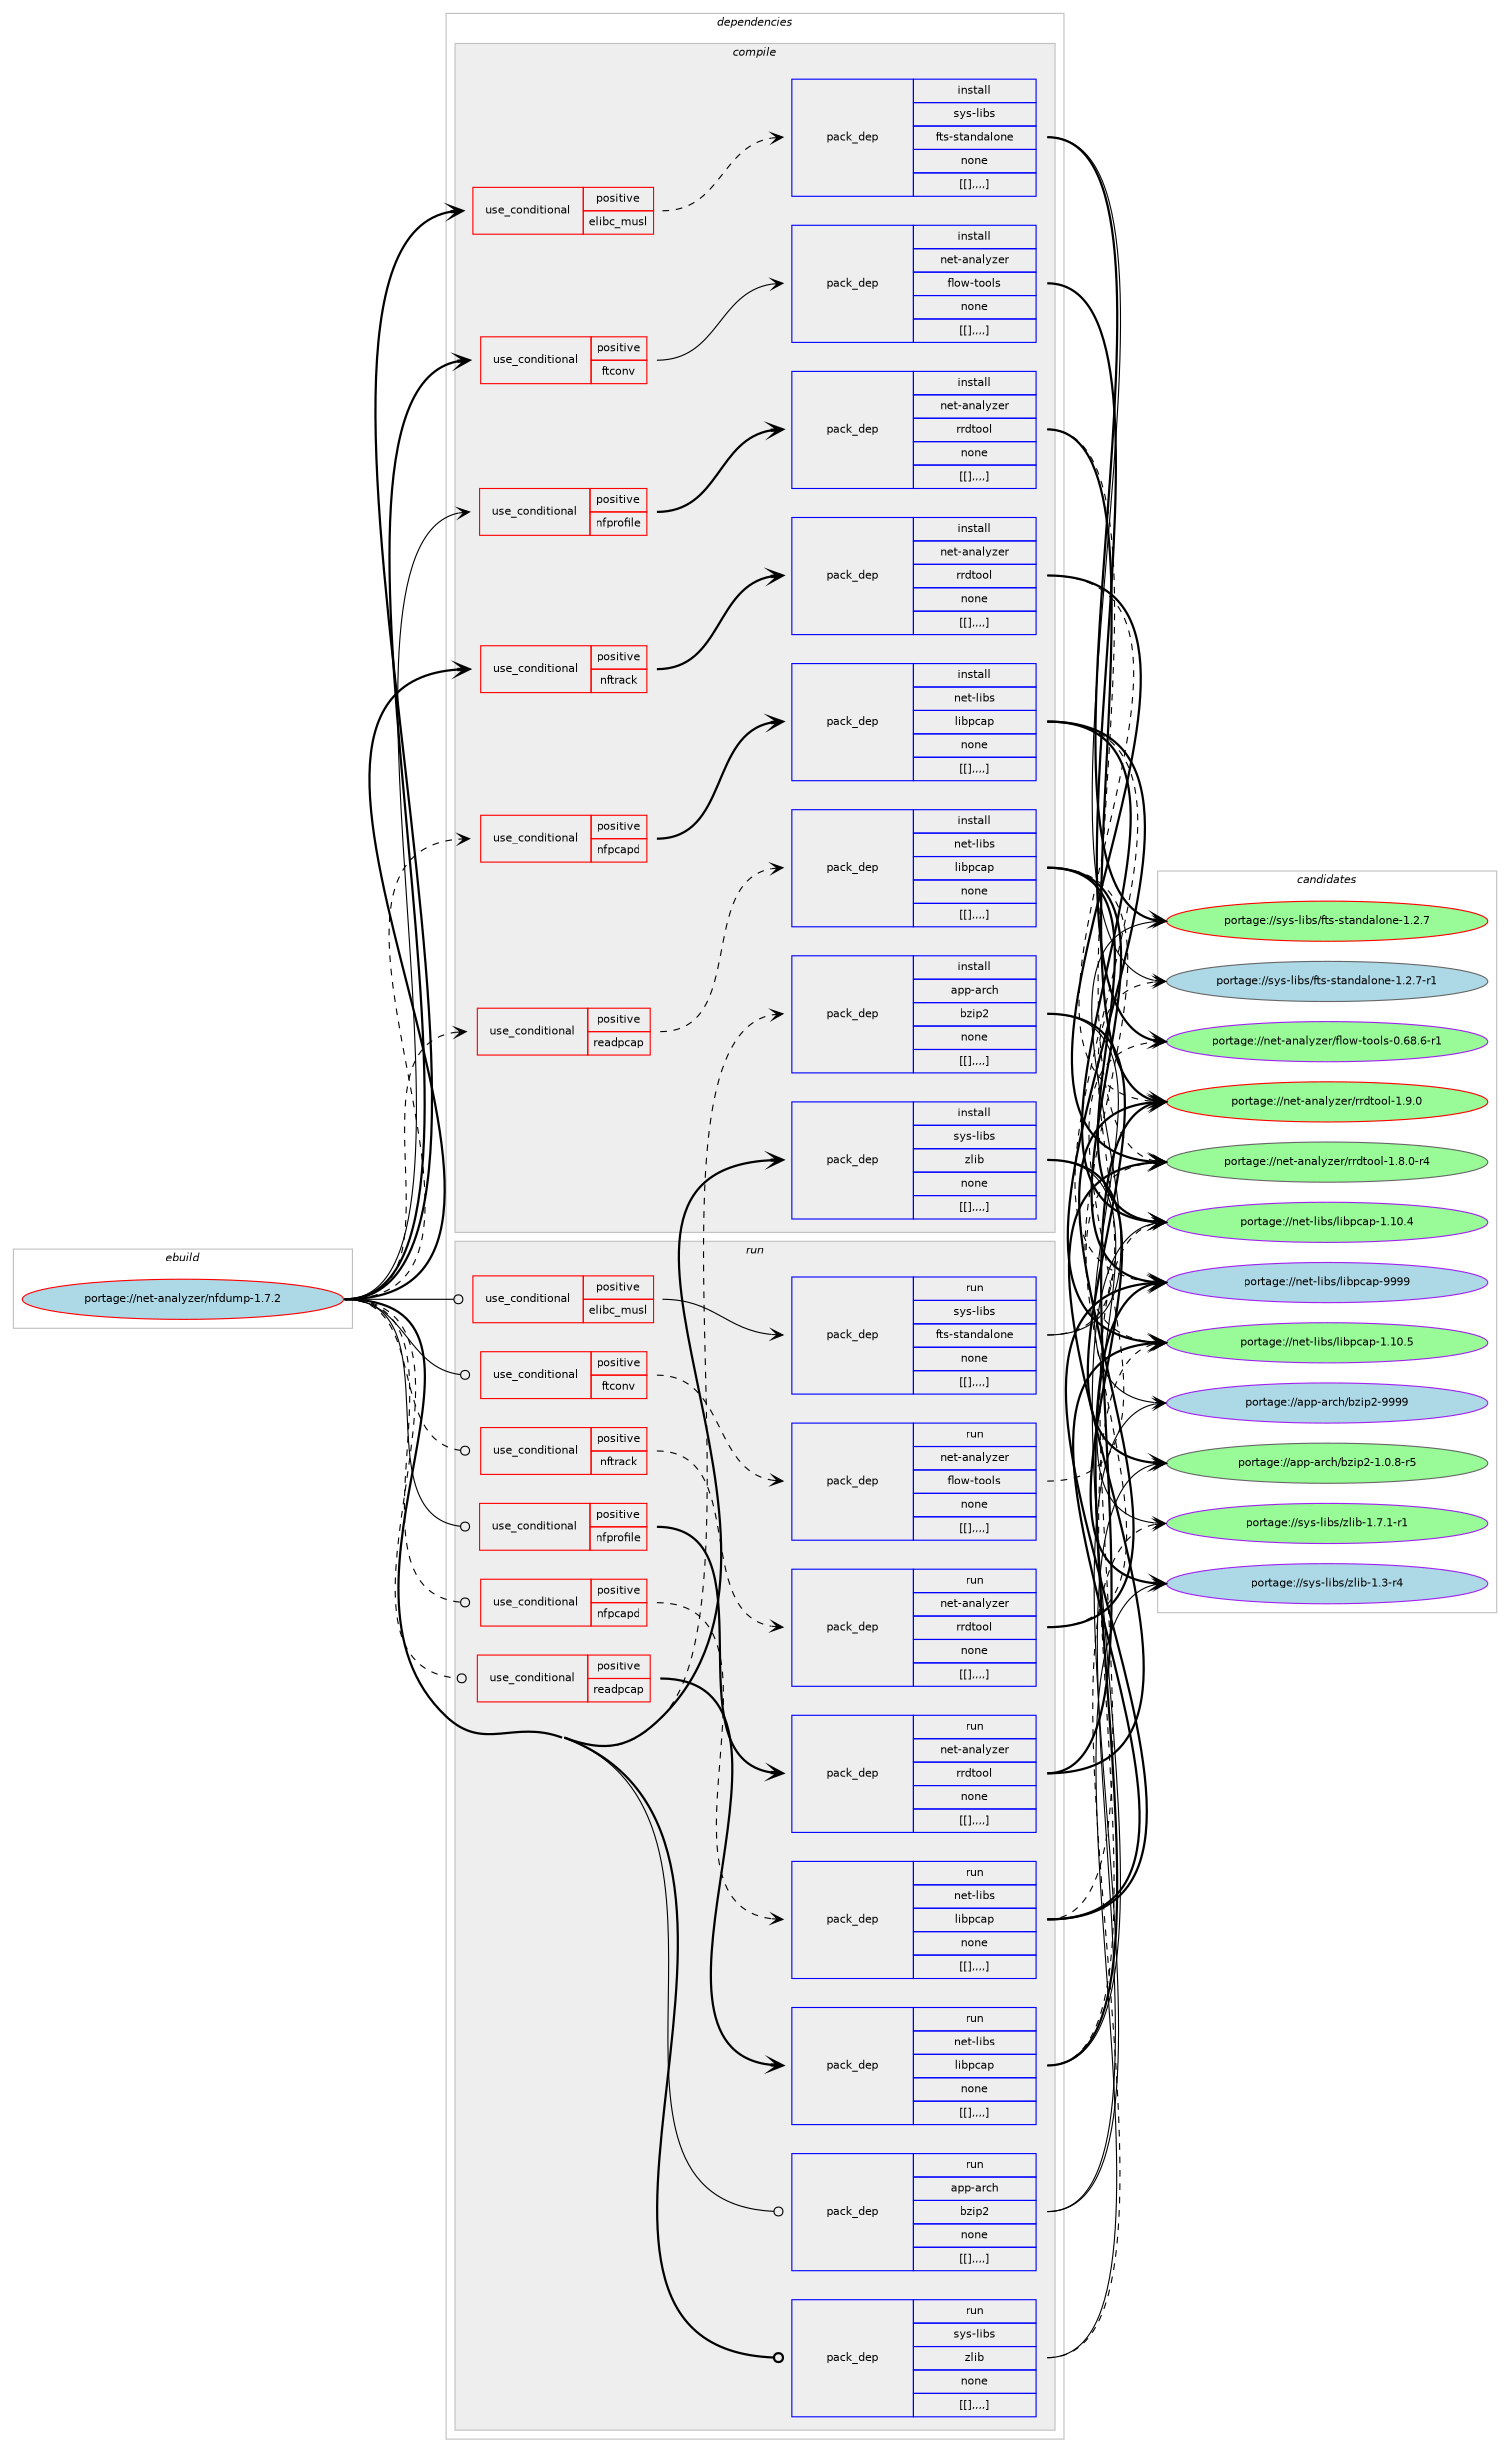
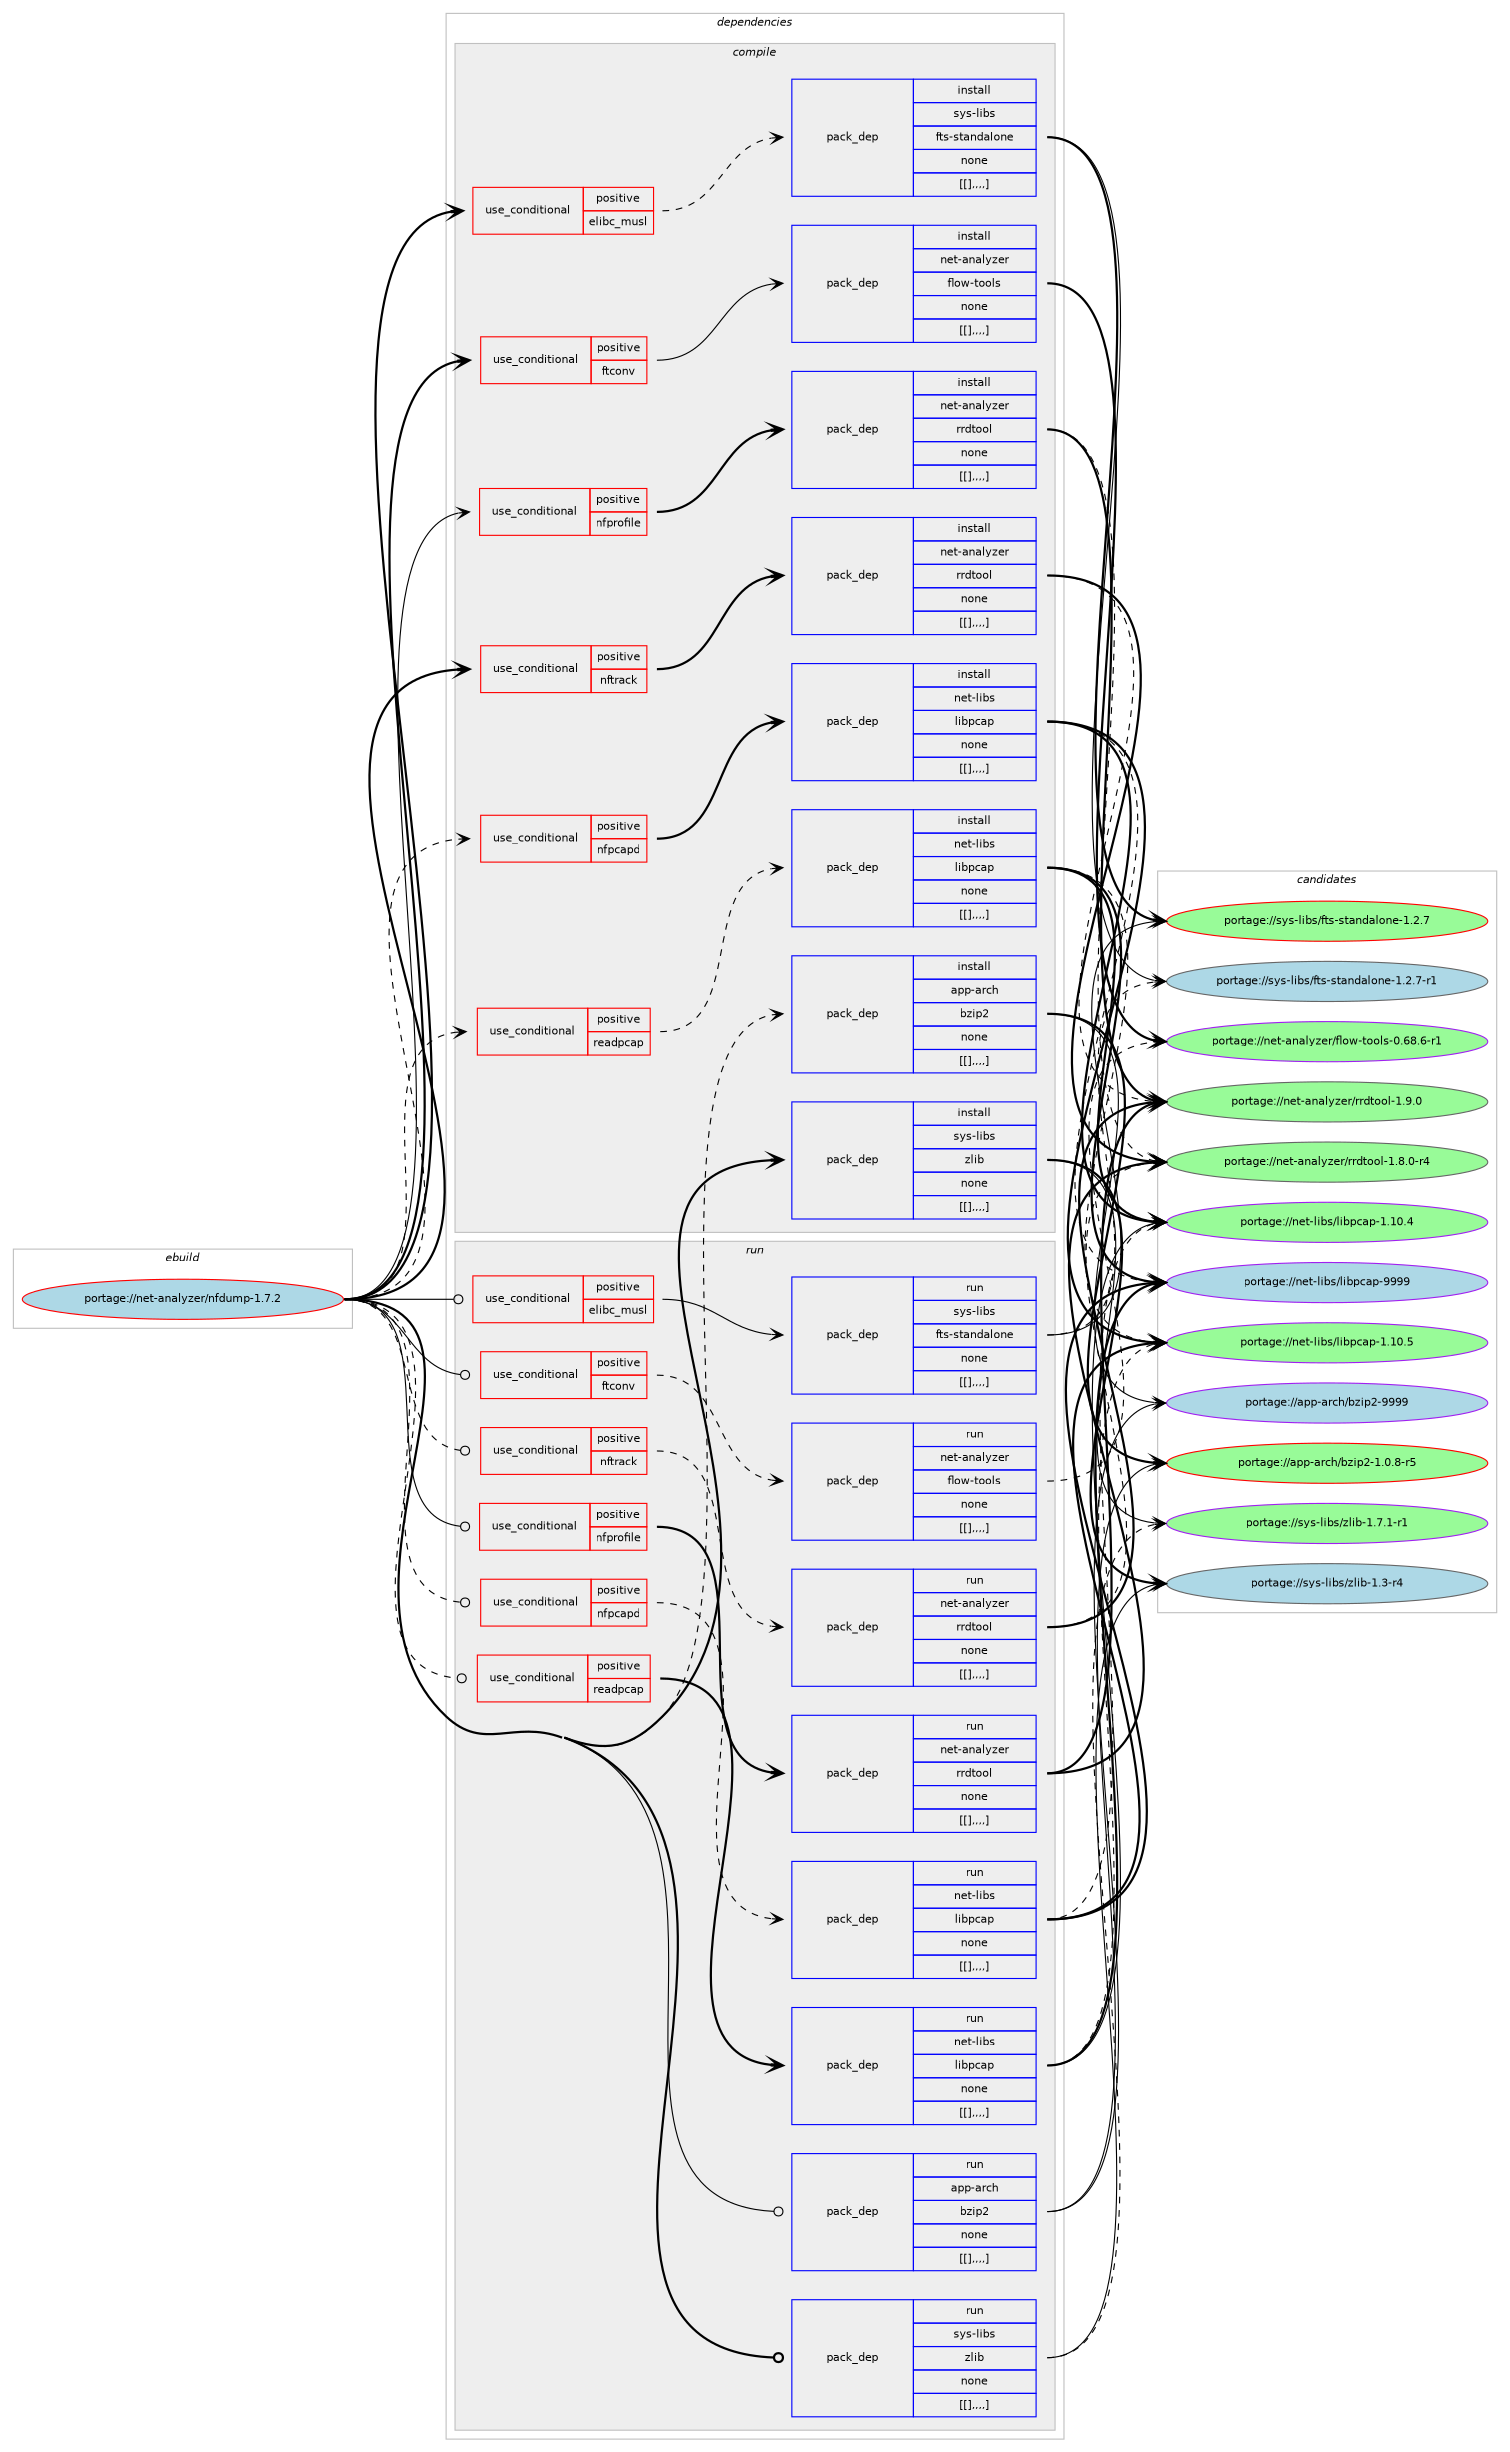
(1327, 1102) -> (1327, 1102)
(1327, 1463) -> (1327, 1463)
(1327, 1584) -> (1327, 1584)
